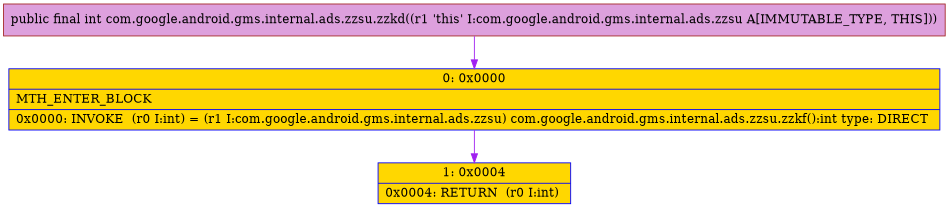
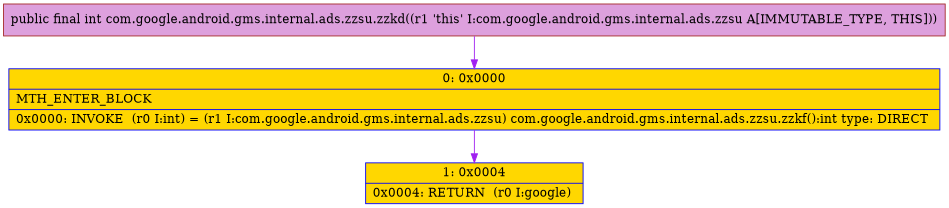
(474, 193) -> (474, 193)
